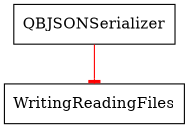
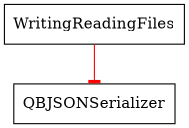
(94, 61) -> (94, 61)
